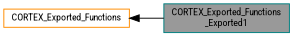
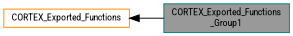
(227, 18) -> (227, 18)
